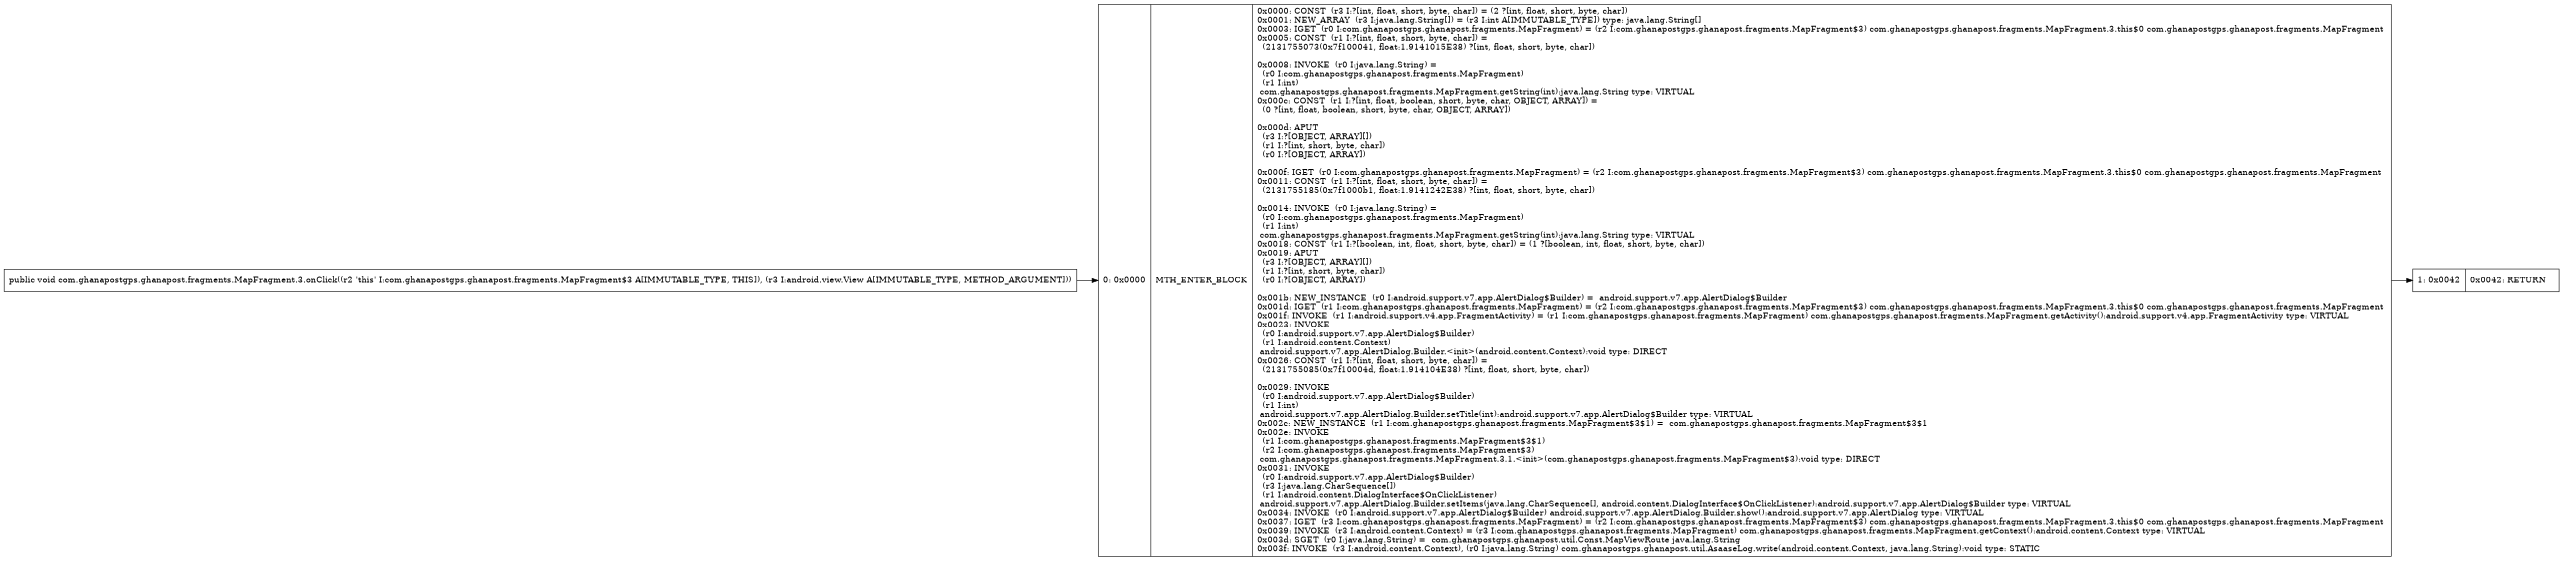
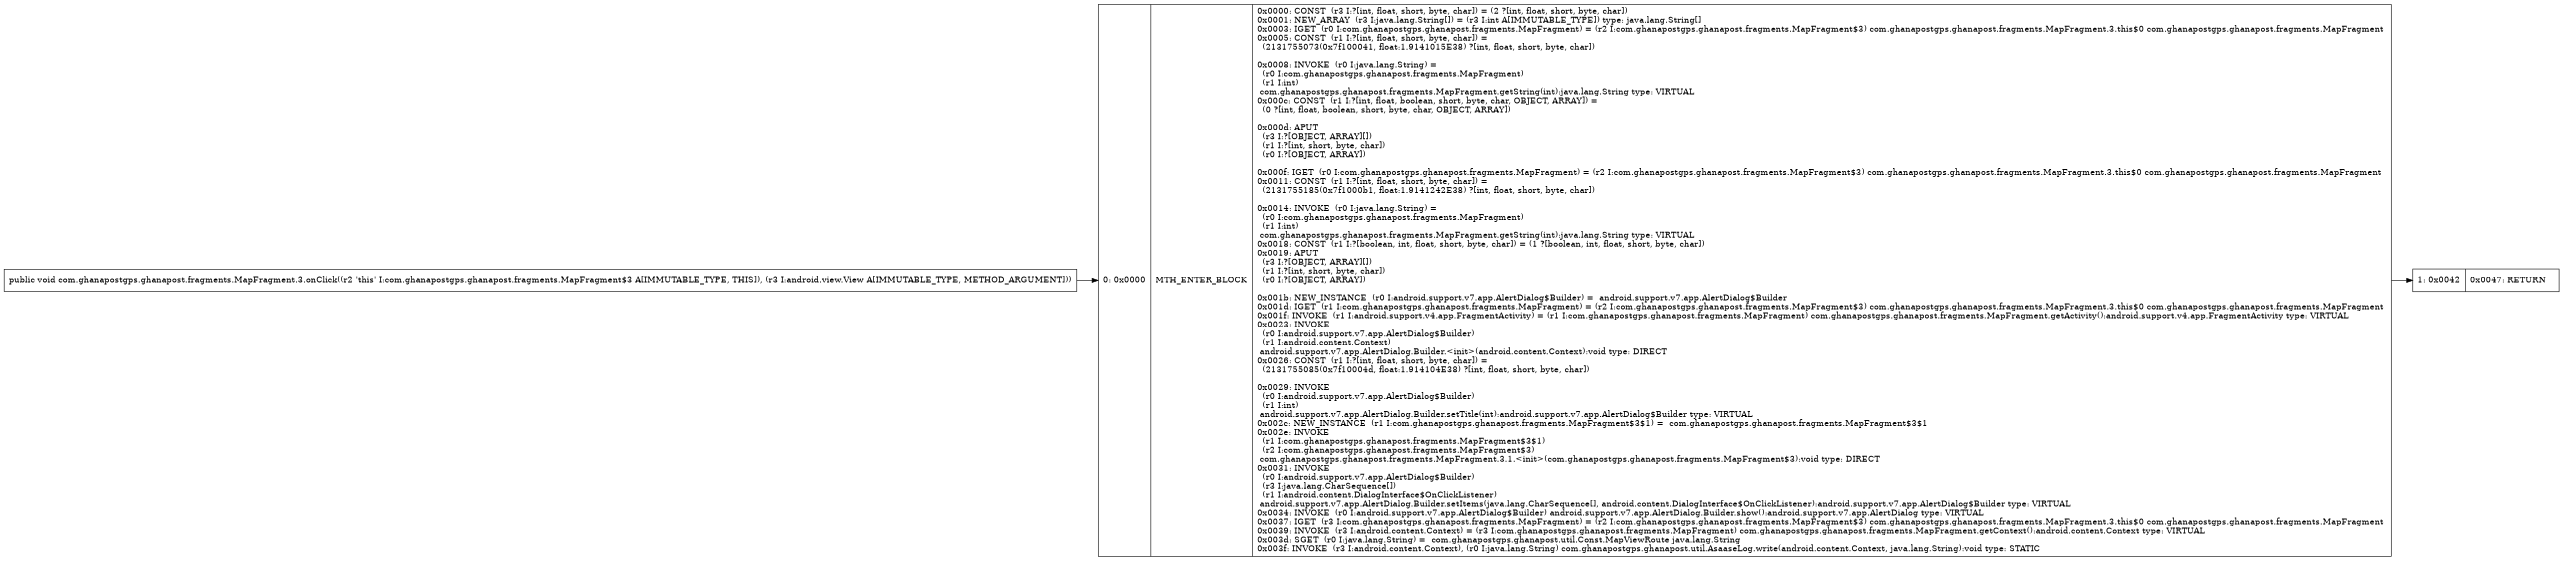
(2512, 280) -> (2512, 280)
